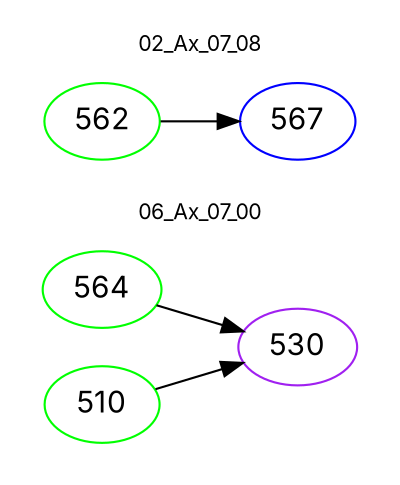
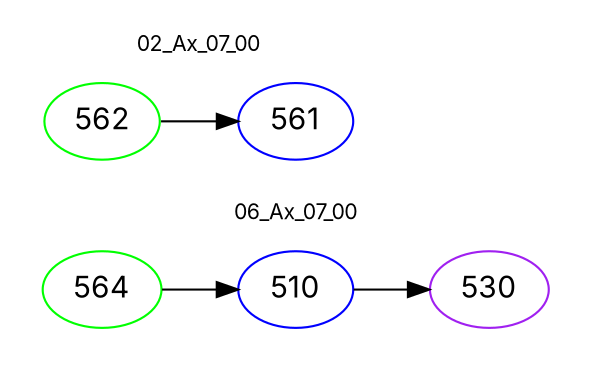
(200, 46) -> (199, 46)
(298, 121) -> (296, 121)
(190, 315) -> (189, 290)
(102, 405) -> (296, 290)
